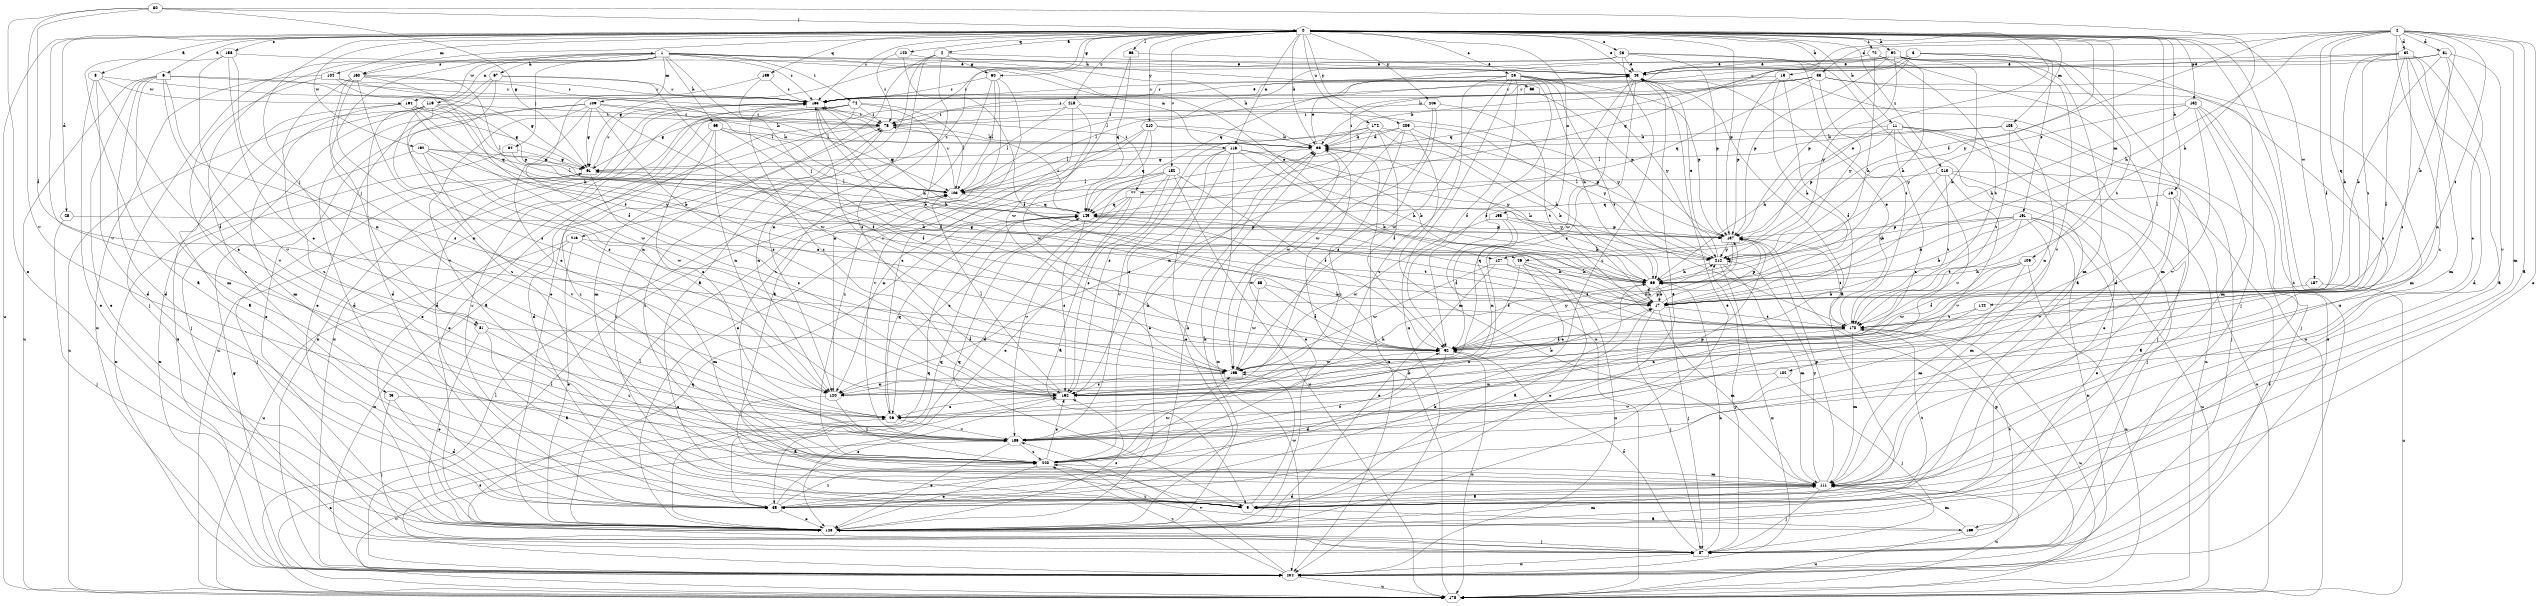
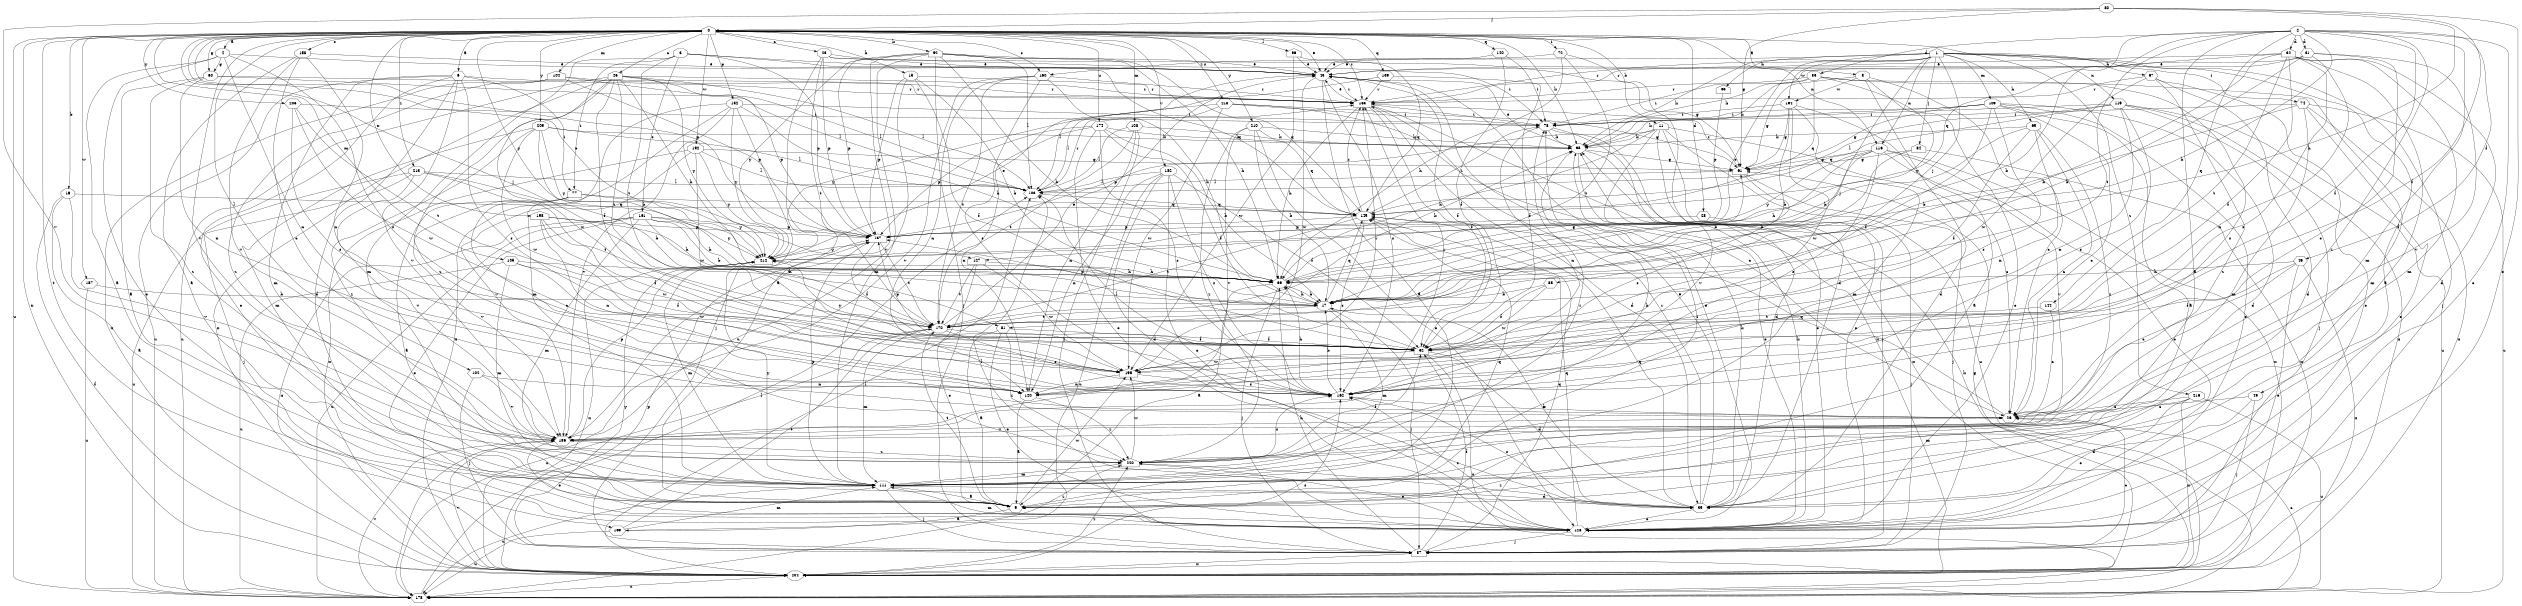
(164, 76) -> (458, 76)
(933, 119) -> none
(1375, 137) -> (1164, 137)
(1117, 253) -> (2103, 407)
(1488, 377) -> none
(577, 390) -> none
none -> (2098, 541)
